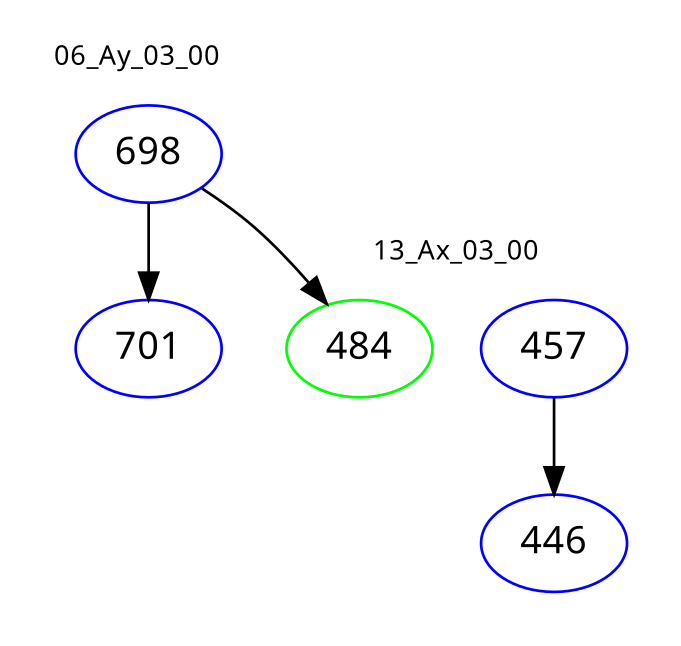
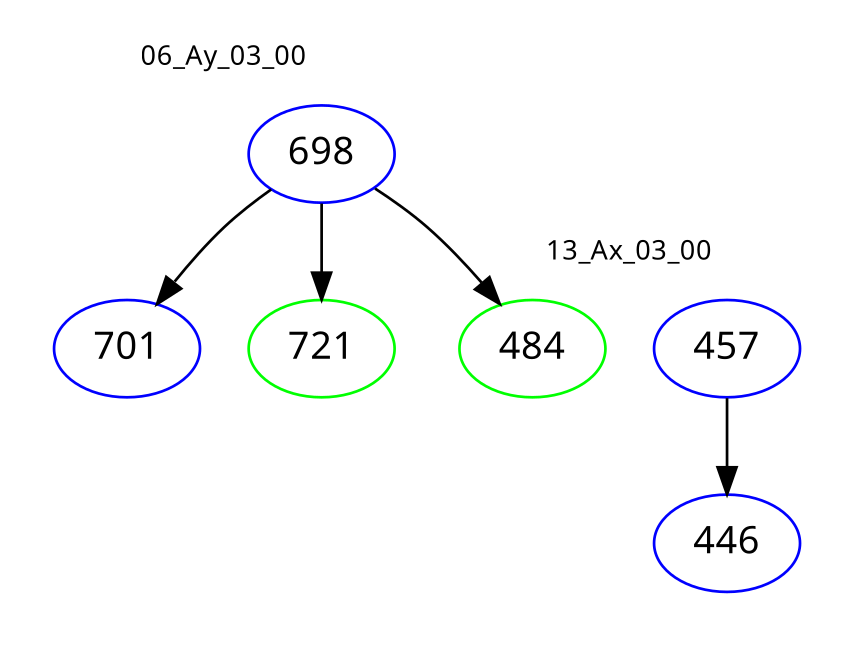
none -> (322, 349)
